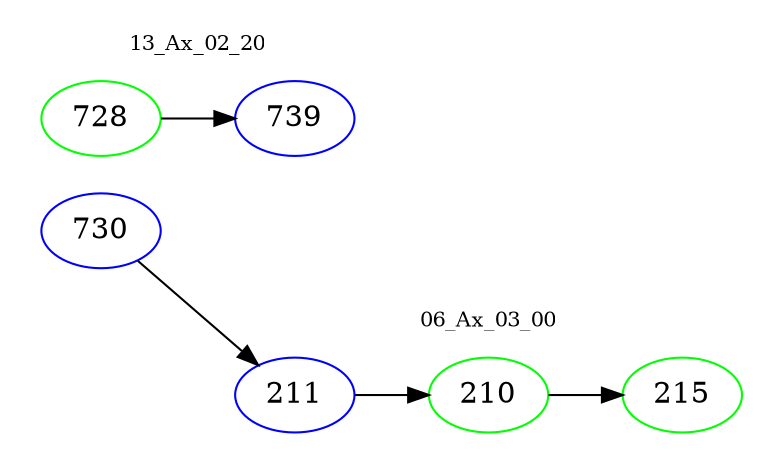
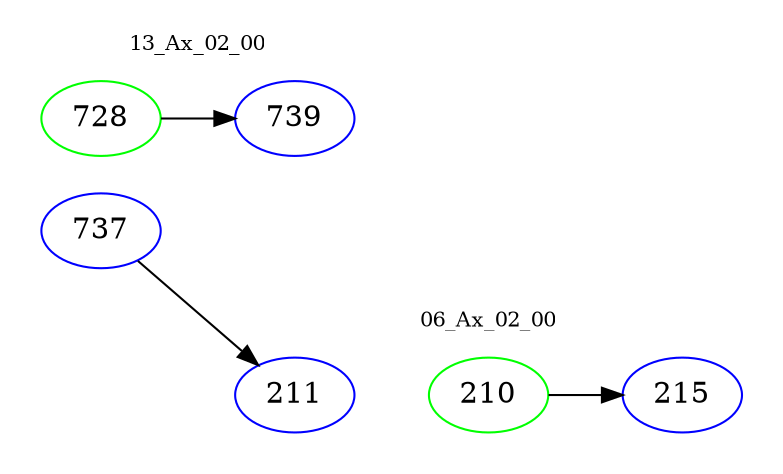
(198, 45) -> (198, 45)
(101, 231) -> (101, 231)
(489, 321) -> (489, 321)
(381, 395) -> none
(682, 395) -> (682, 395)
